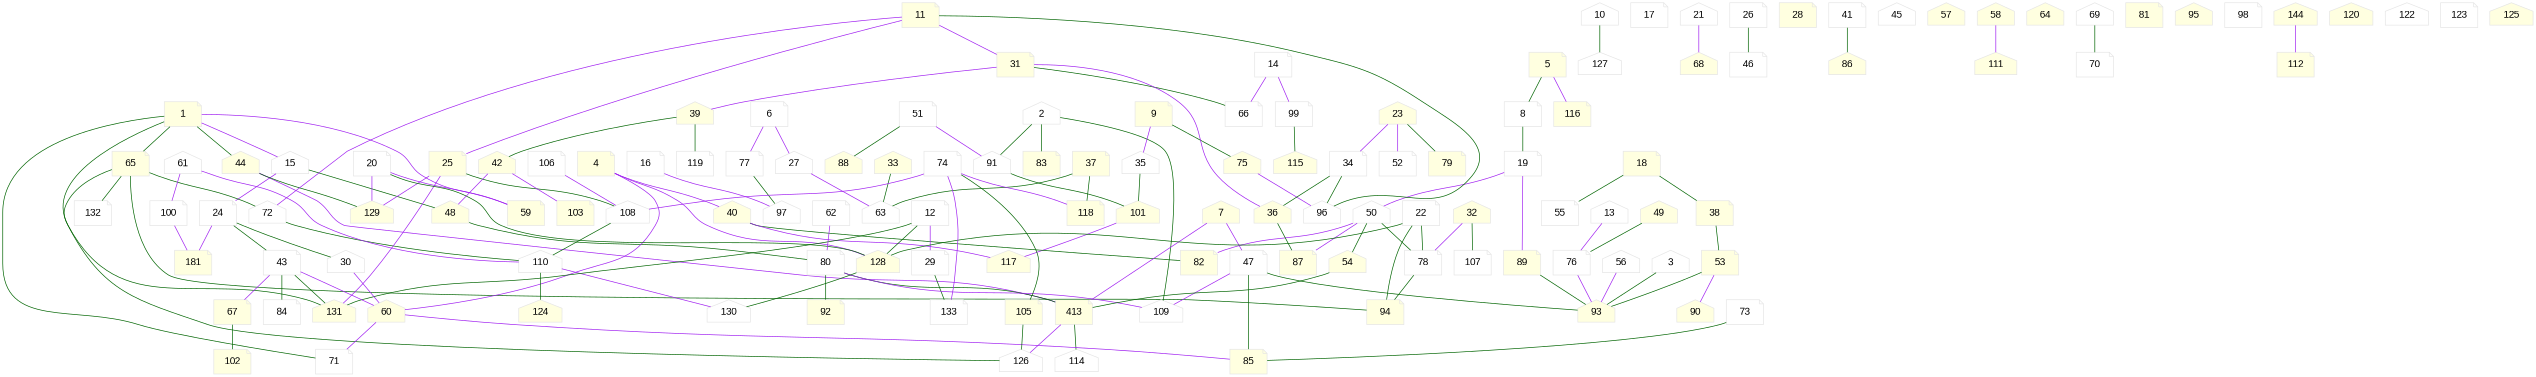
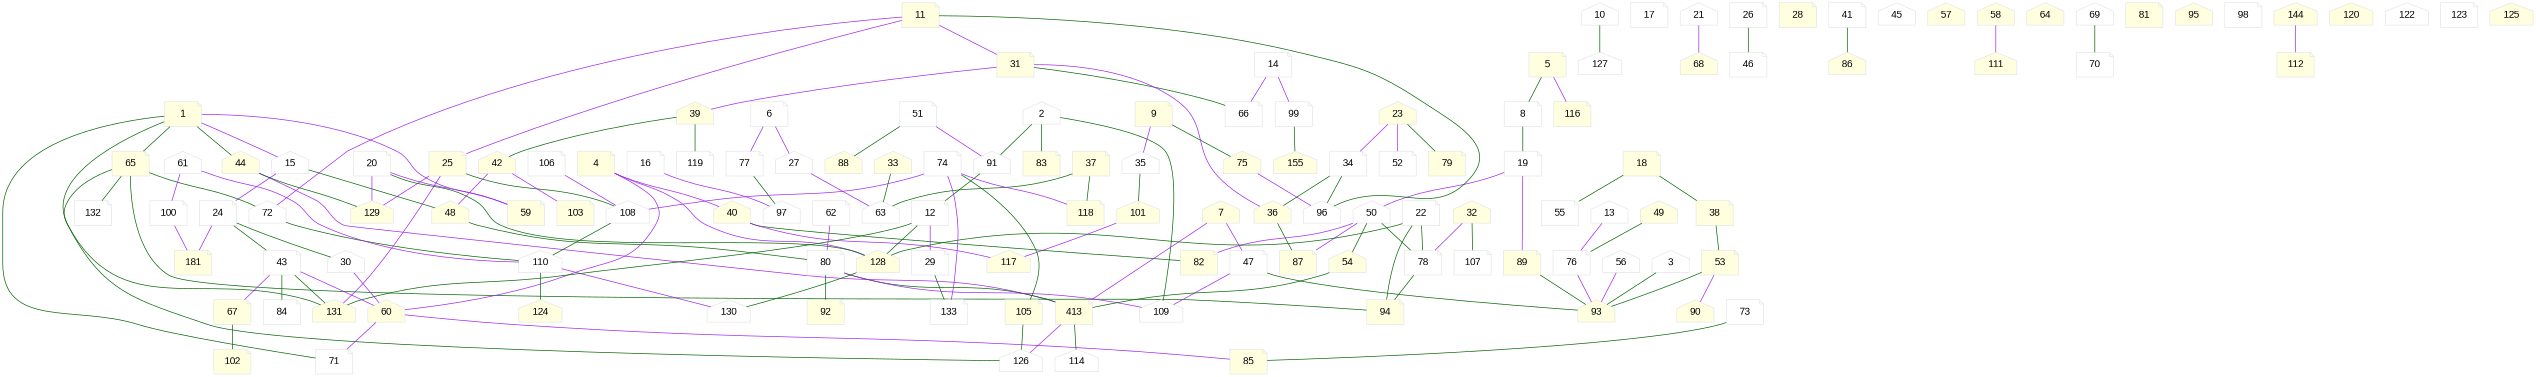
(1295, 164) -> (1295, 164)
(1068, 189) -> (965, 185)
(1248, 312) -> none
